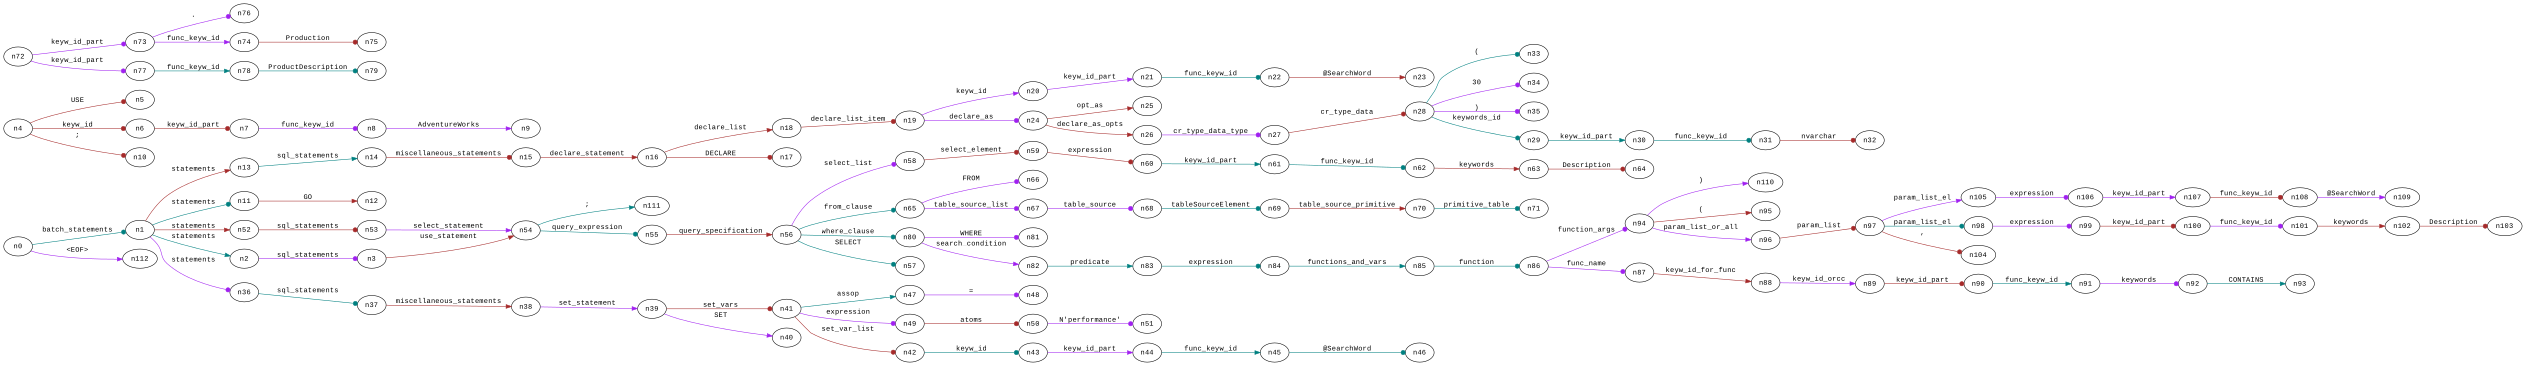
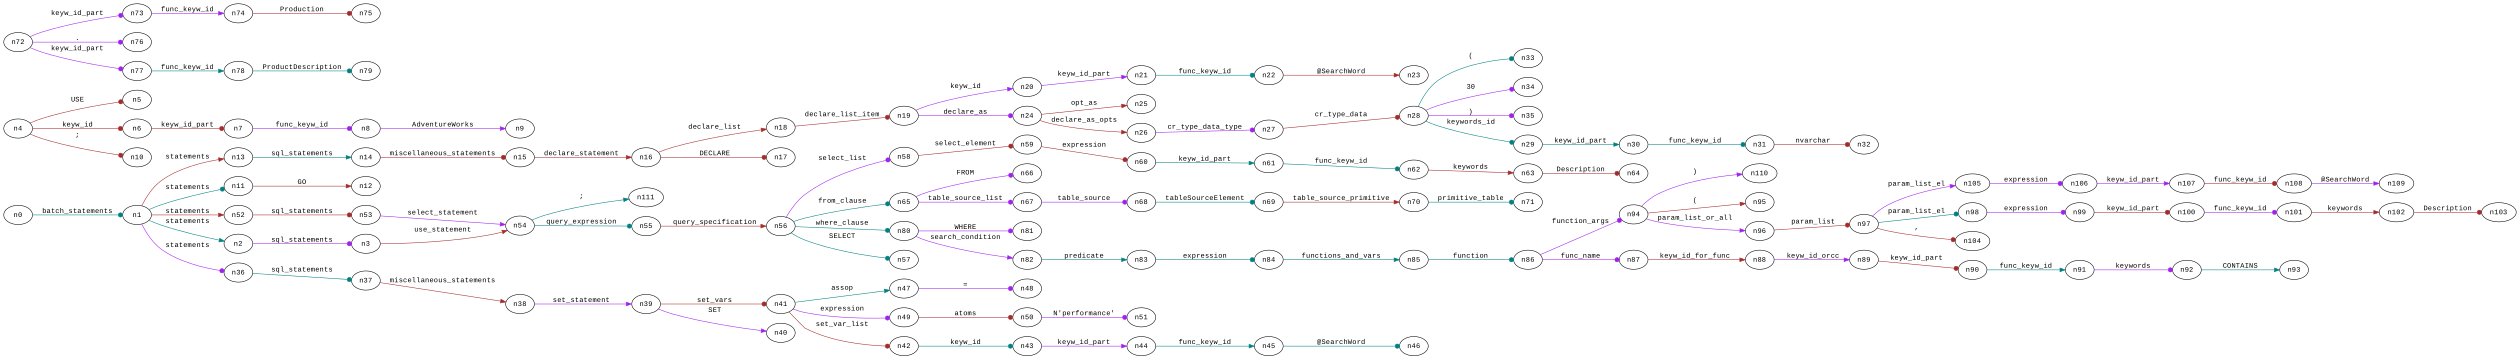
(189, 26) -> (75, 42)
(140, 259) -> none
